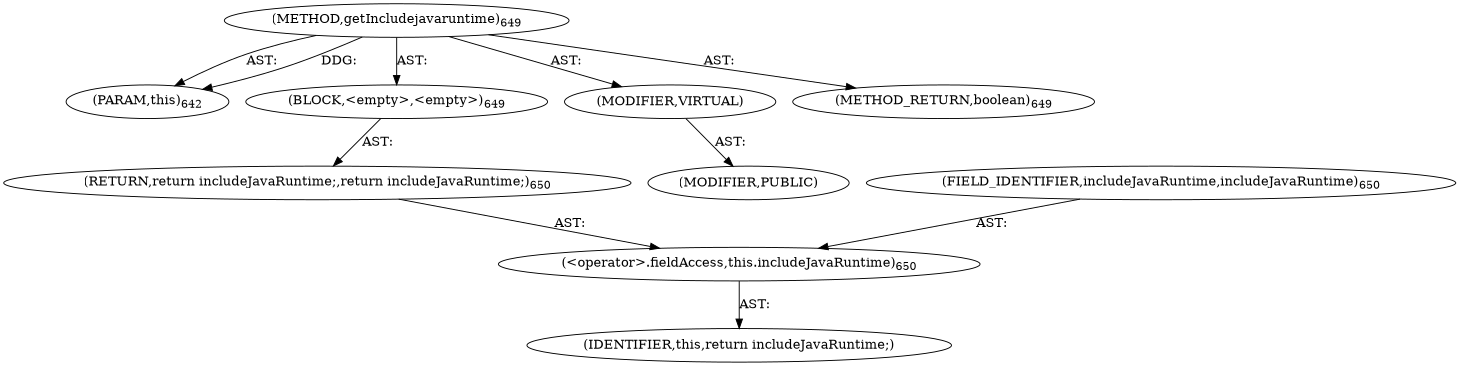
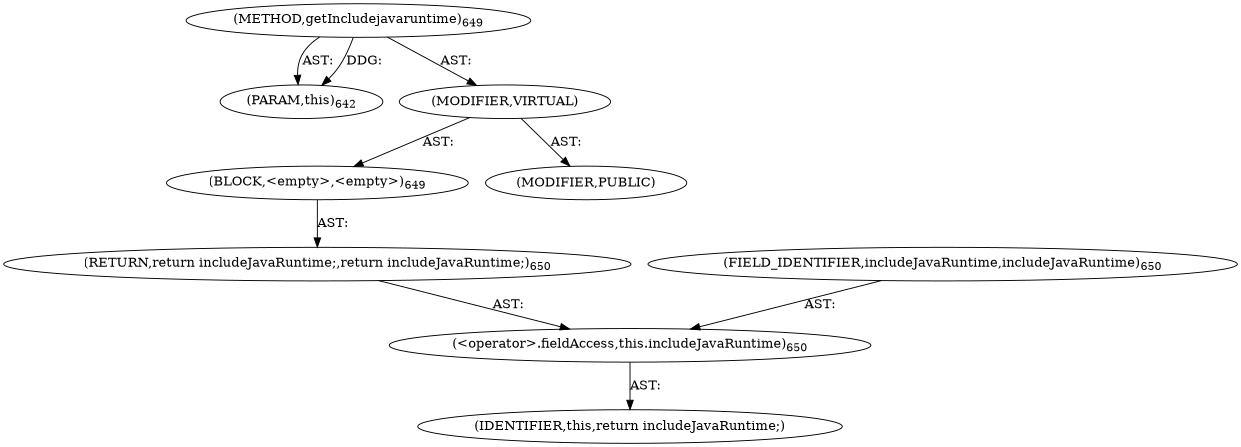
(397, 56) -> (416, 140)
(944, 102) -> none
